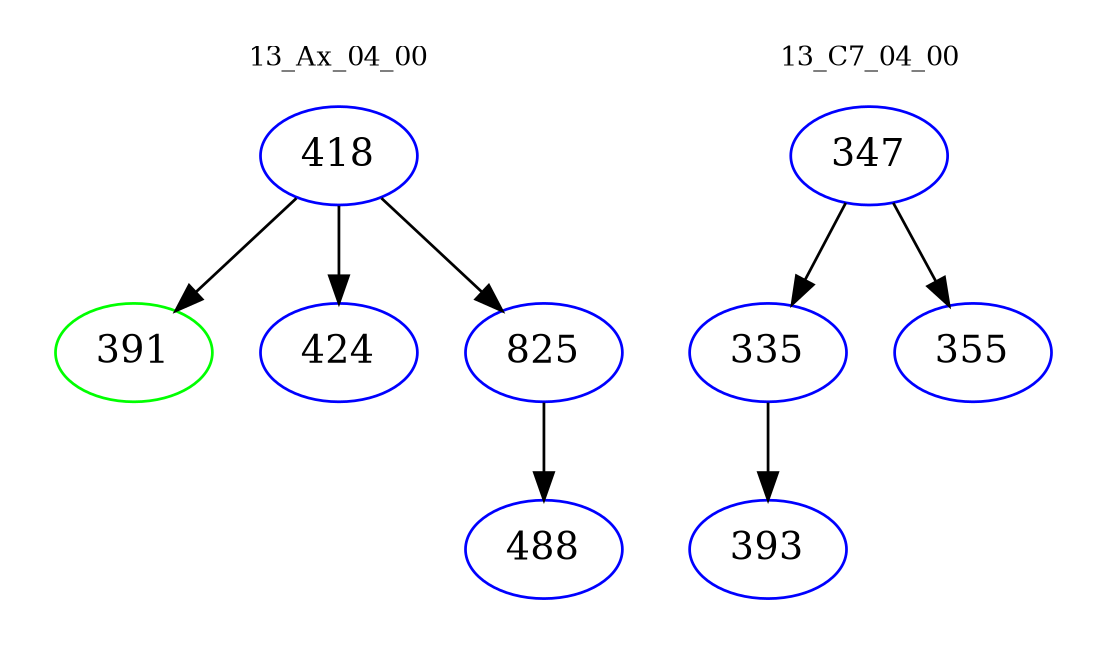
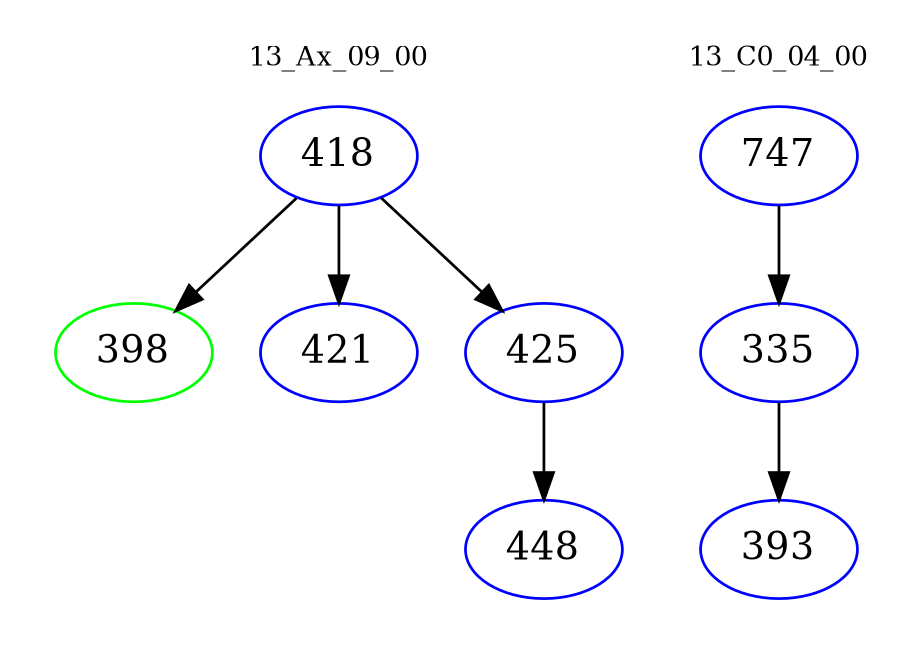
(339, 59) -> (339, 59)
(871, 59) -> (779, 59)
(869, 156) -> (779, 156)
(134, 353) -> (134, 353)
(339, 353) -> (339, 353)
(544, 353) -> (544, 353)
(973, 353) -> none
(544, 549) -> (544, 549)
